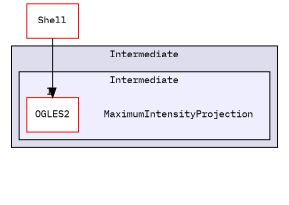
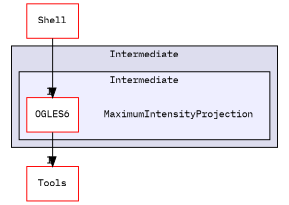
(53, 115) -> (53, 115)
none -> (53, 184)
